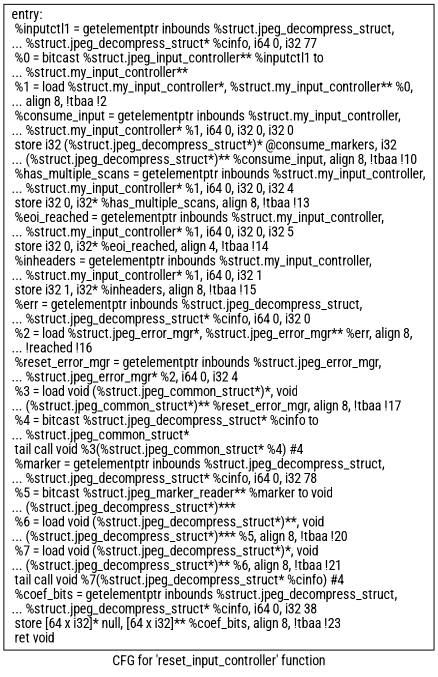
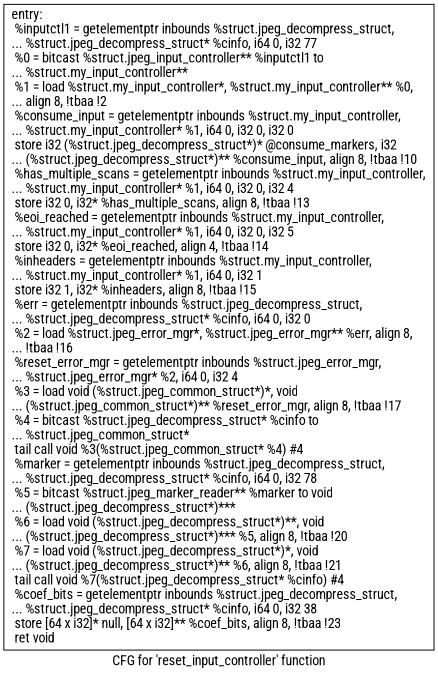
(52, 348) -> (43, 348)
